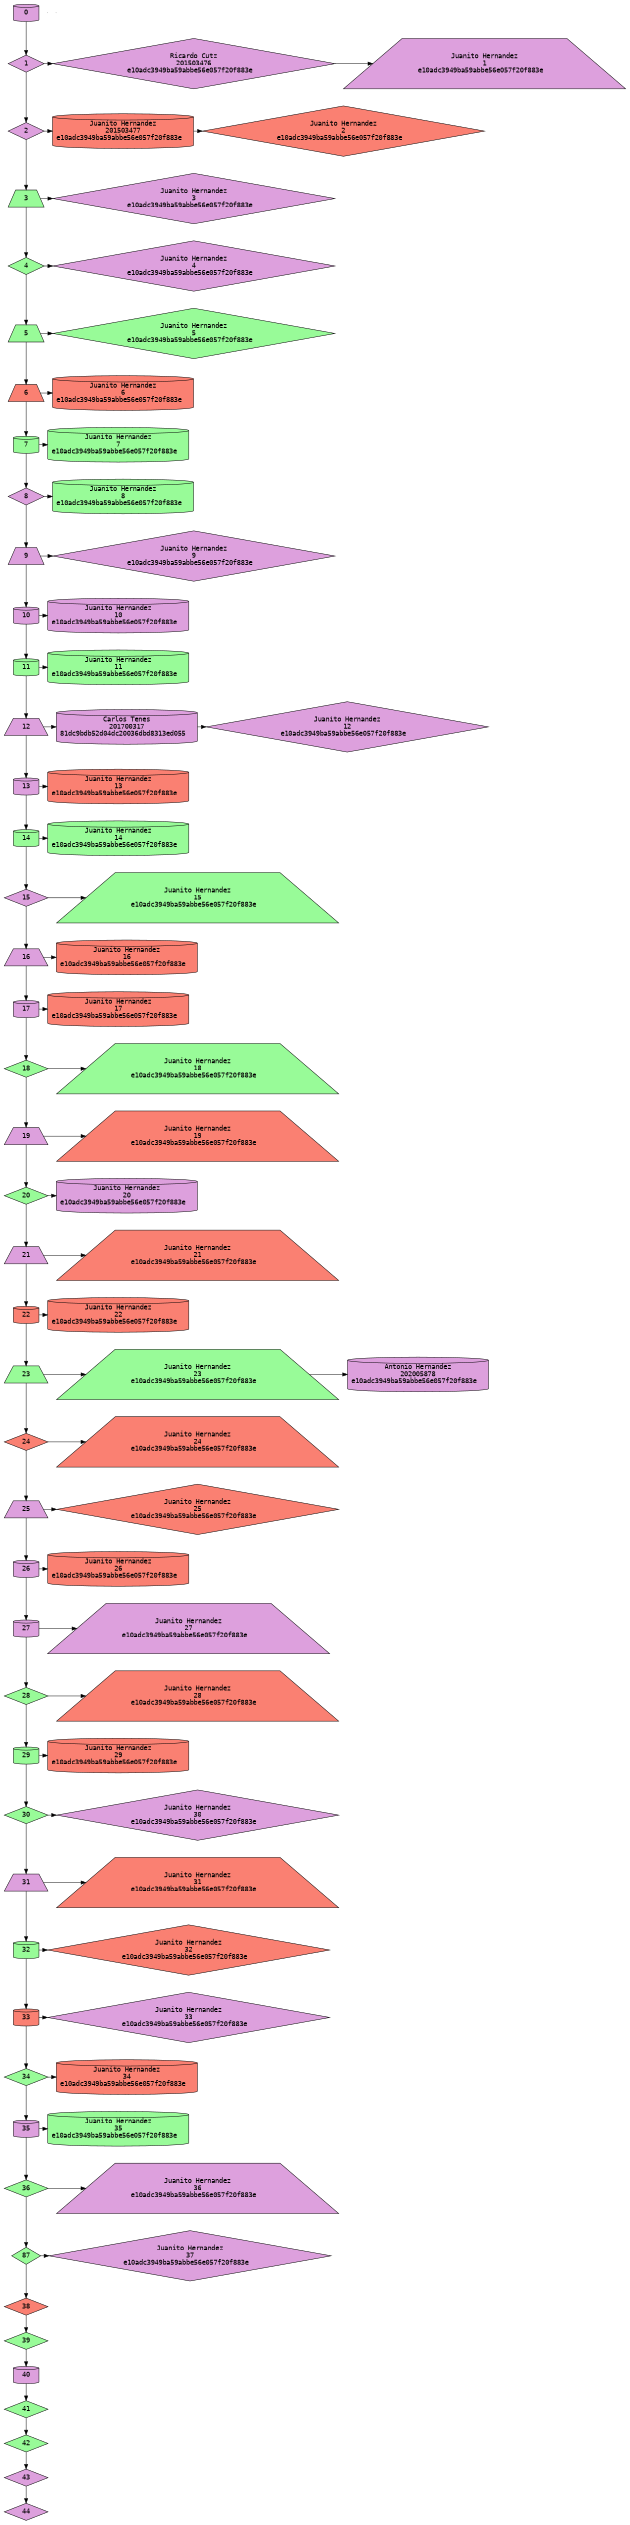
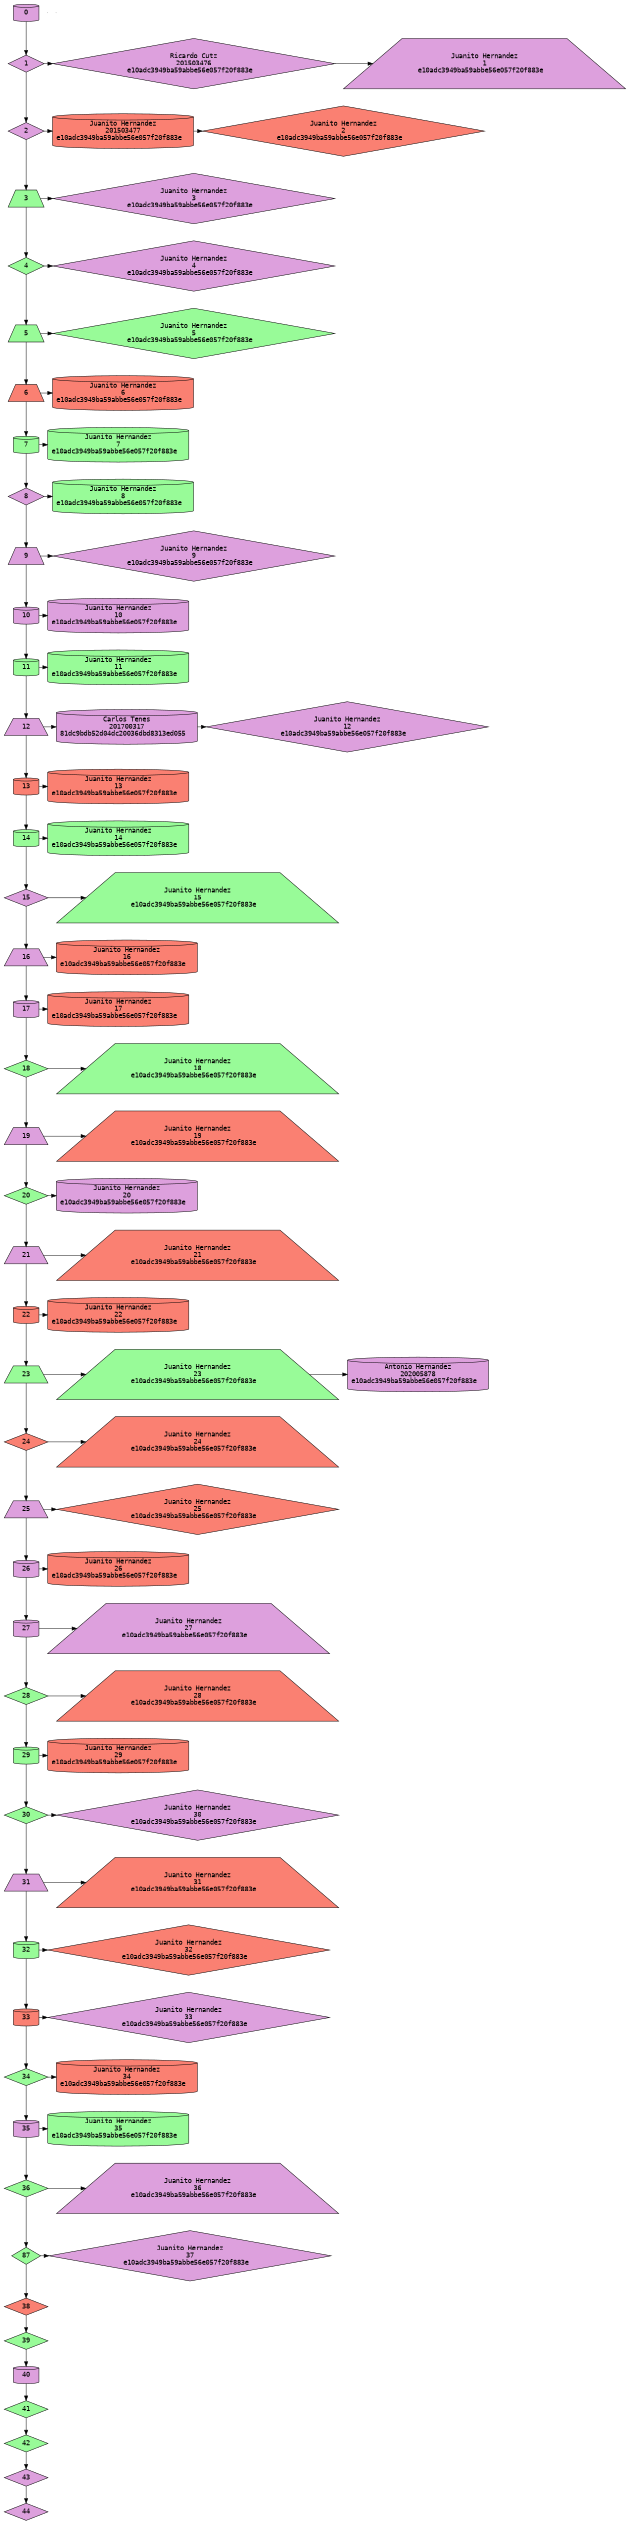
(26, 787) -> (26, 787)
